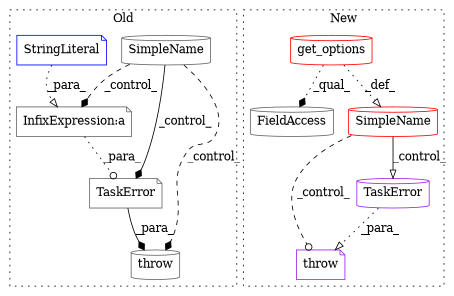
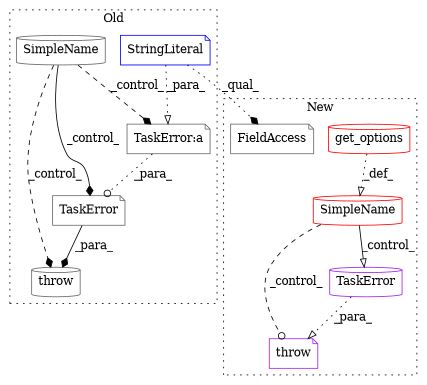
(314, 82) -> (223, 92)
(74, 122) -> (169, 139)
(292, 122) -> (272, 139)
